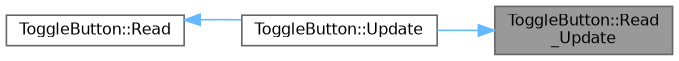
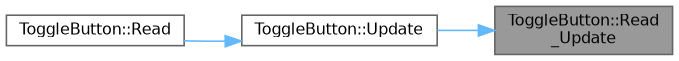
(221, 20) -> (205, 41)
